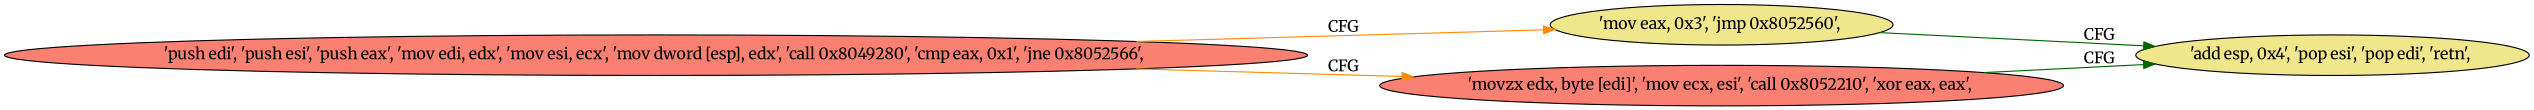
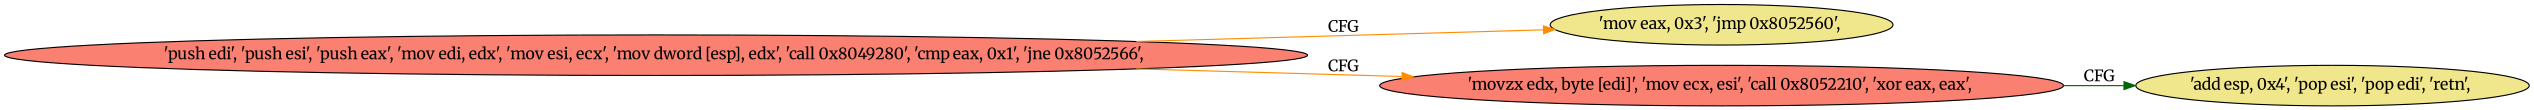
(2012, 39) -> none
